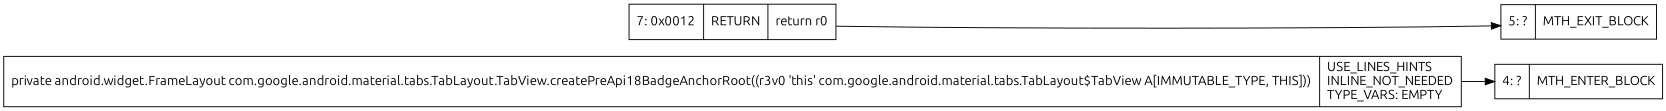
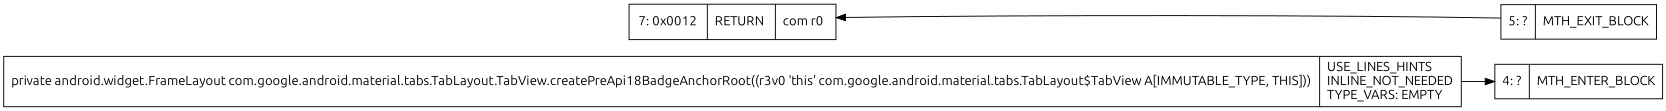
(802, 21) -> (803, 21)
(1164, 28) -> (1173, 16)
